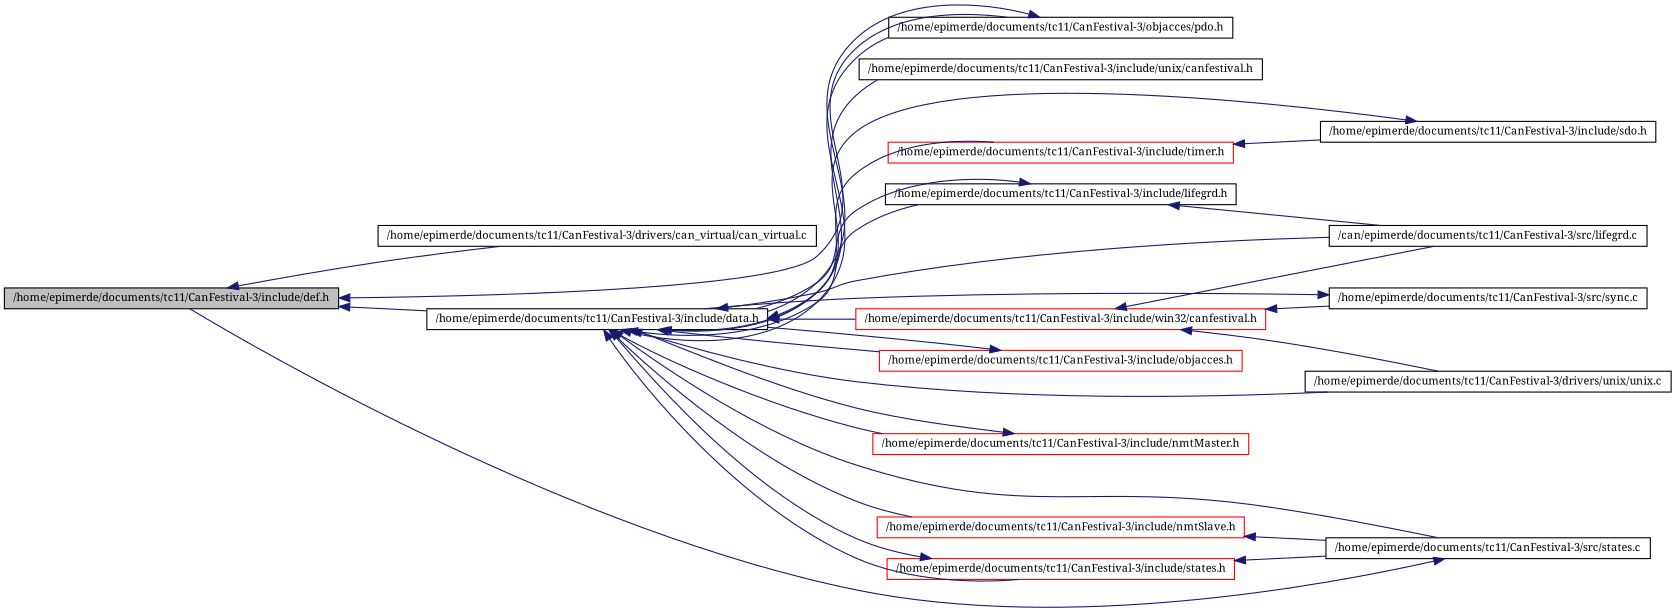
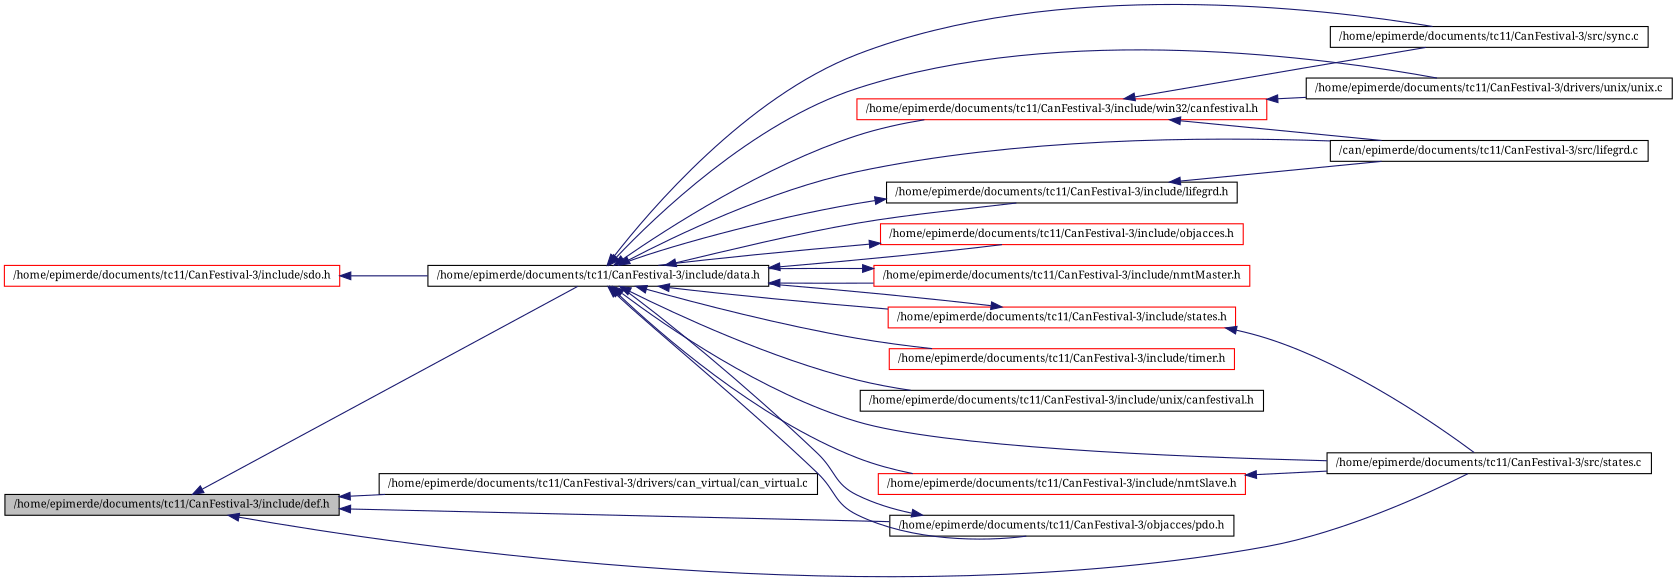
(1488, 132) -> (172, 276)
(1282, 142) -> none
(1011, 294) -> (984, 21)
(786, 572) -> (859, 576)
